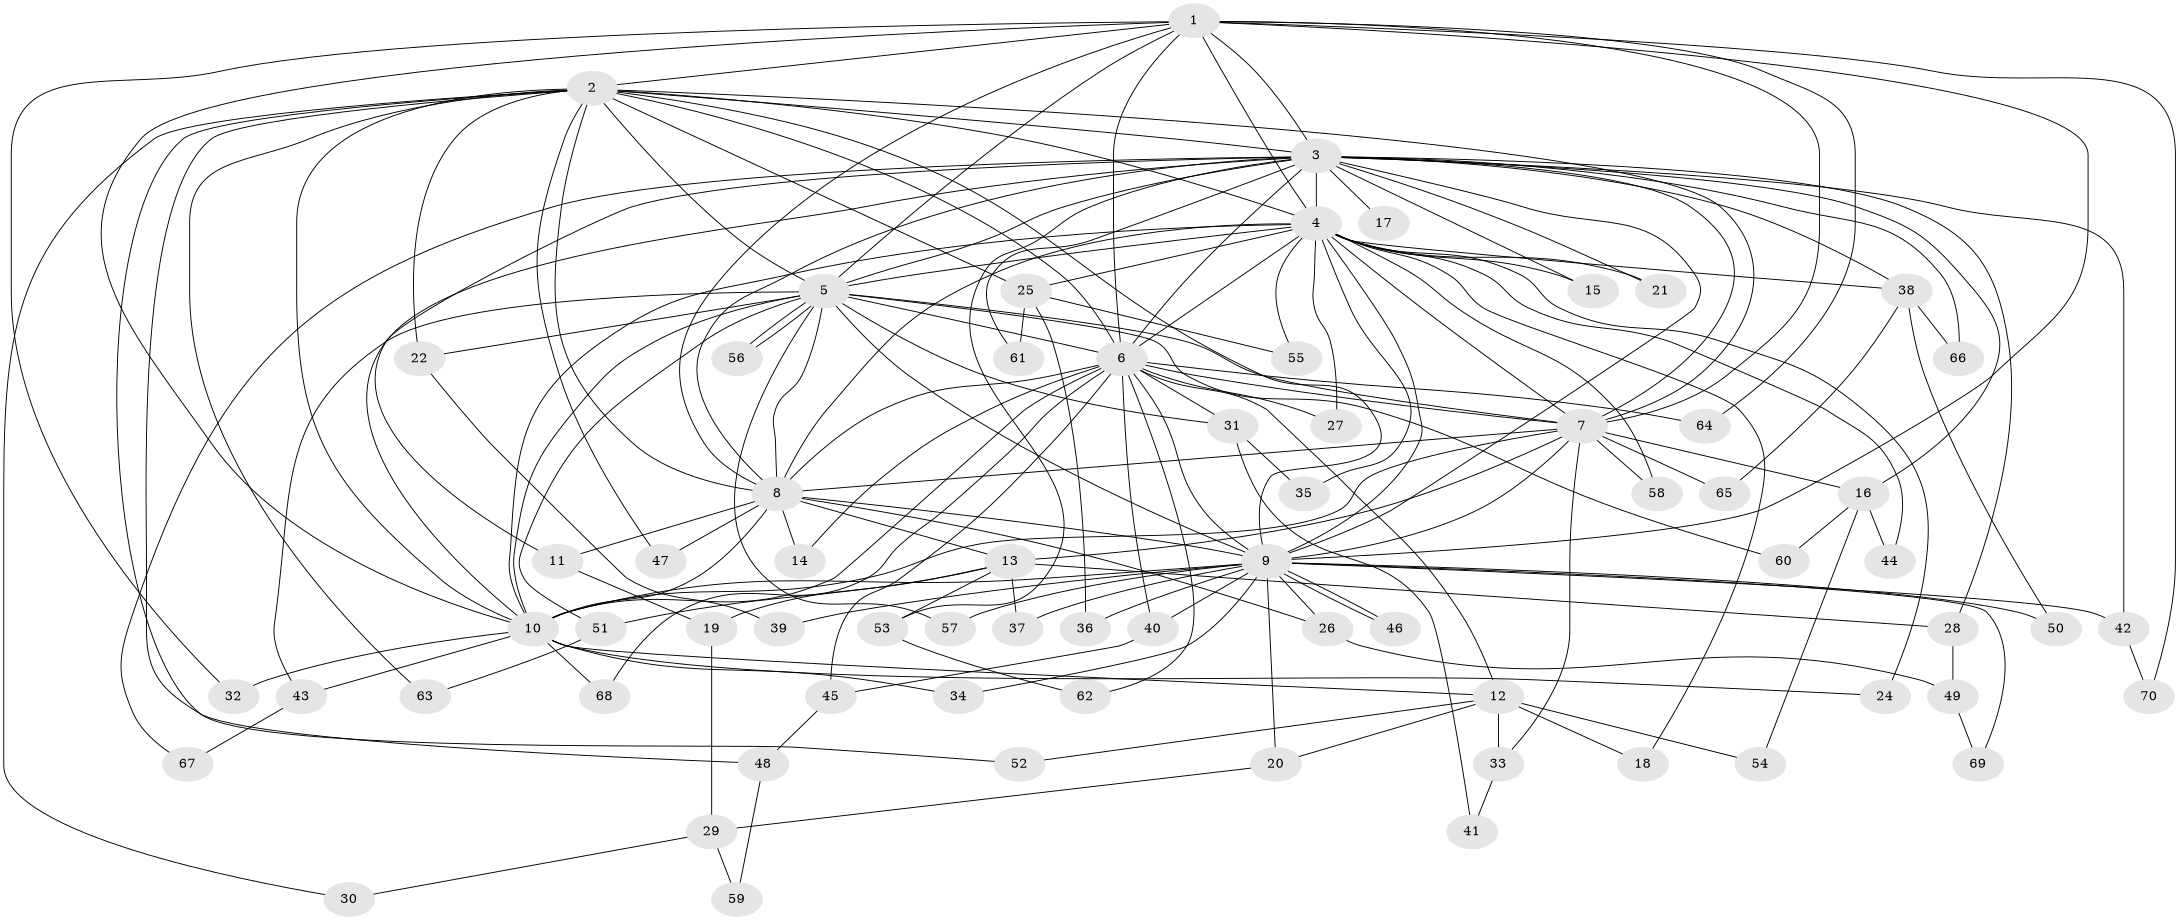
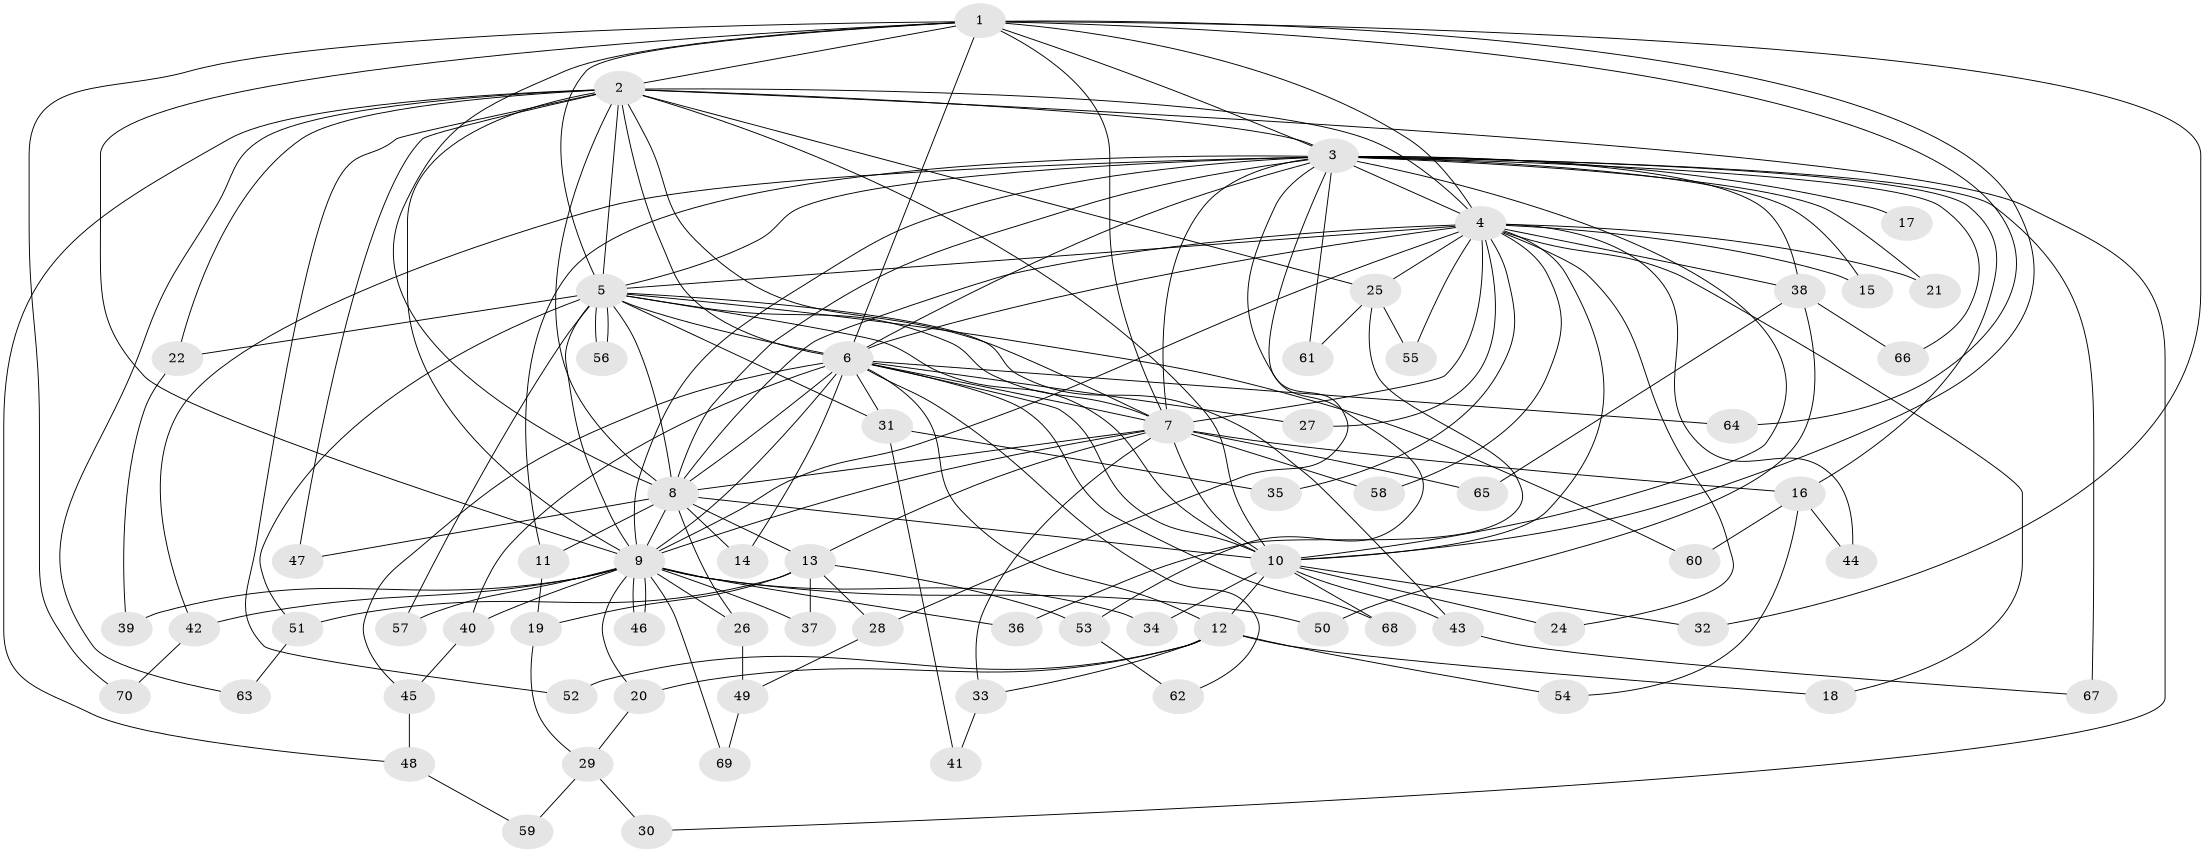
(947, 582) -> none
